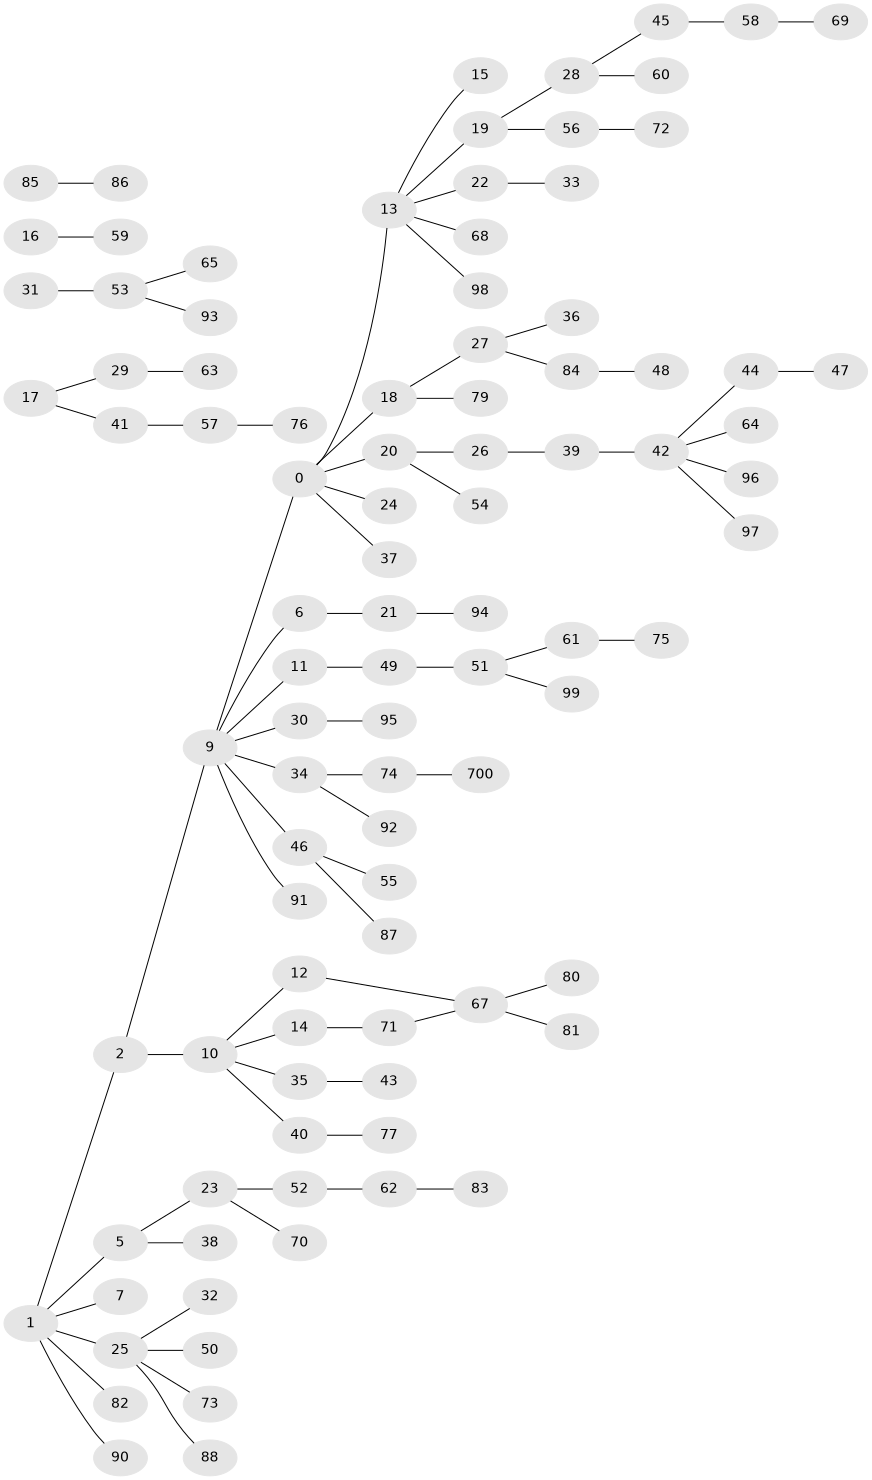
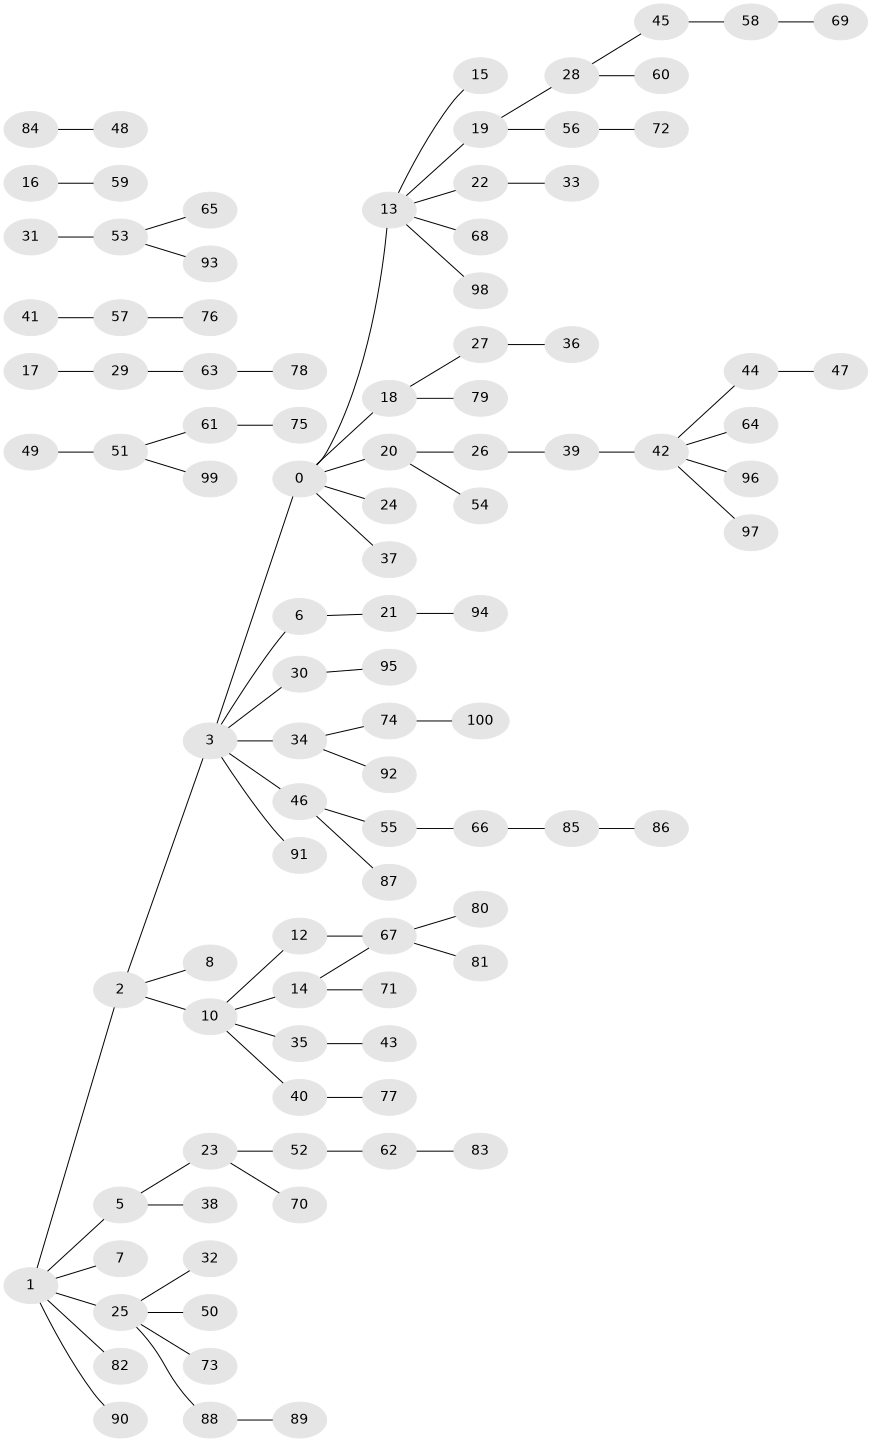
(526, 358) -> none
none -> (300, 371)
(76, 412) -> none
(300, 667) -> none
(210, 748) -> (210, 741)
(481, 775) -> (481, 721)
none -> (481, 829)
none -> (210, 963)
(435, 1016) -> (345, 963)
none -> (300, 1420)
